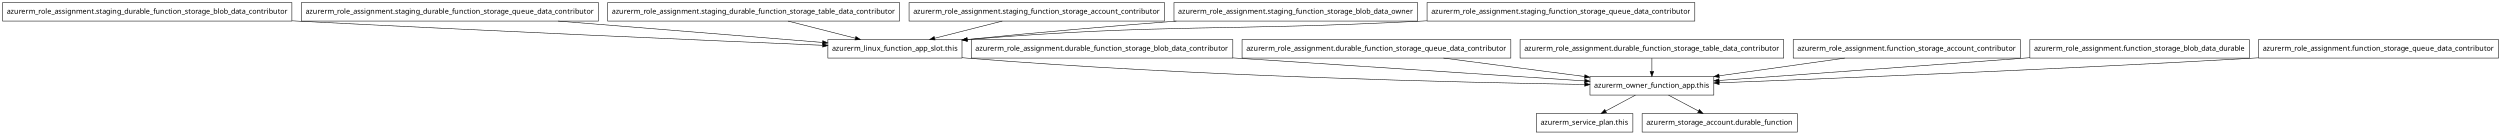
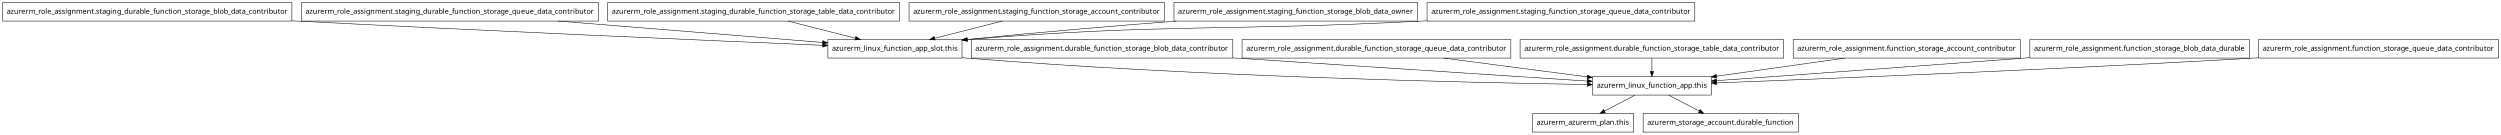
(1652, 86) -> (1652, 86)
(1585, 123) -> (1583, 123)
